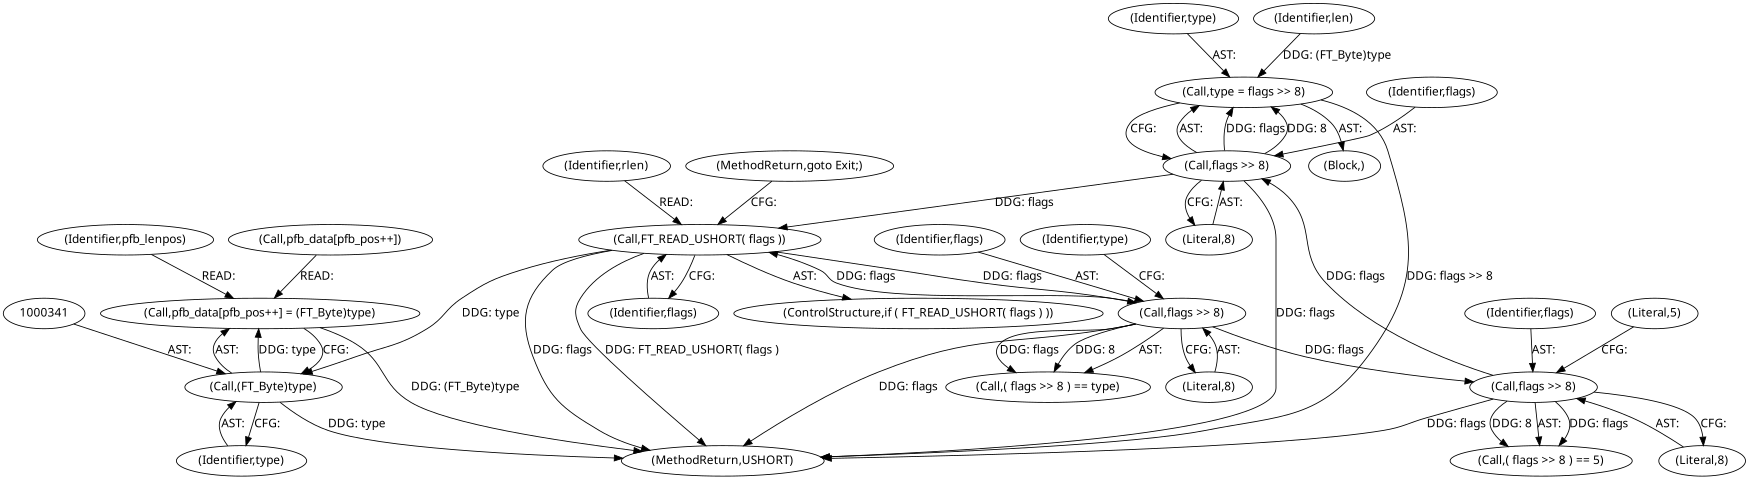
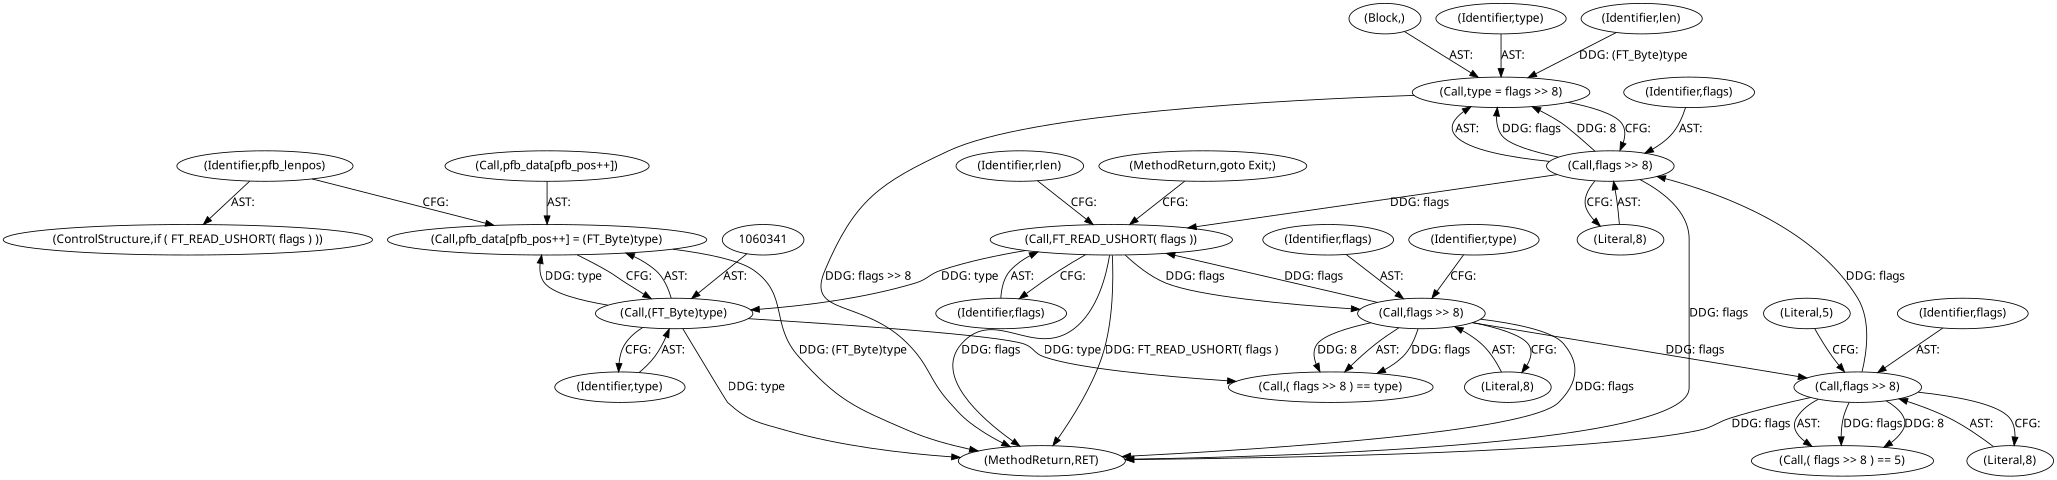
(1326, 118) -> (1438, 52)
(678, 203) -> (1085, 203)
(220, 277) -> (437, 203)
(319, 277) -> (561, 203)
(784, 280) -> (230, 200)
(44, 313) -> (763, 240)
none -> (991, 338)
(723, 461) -> (1042, 461)
